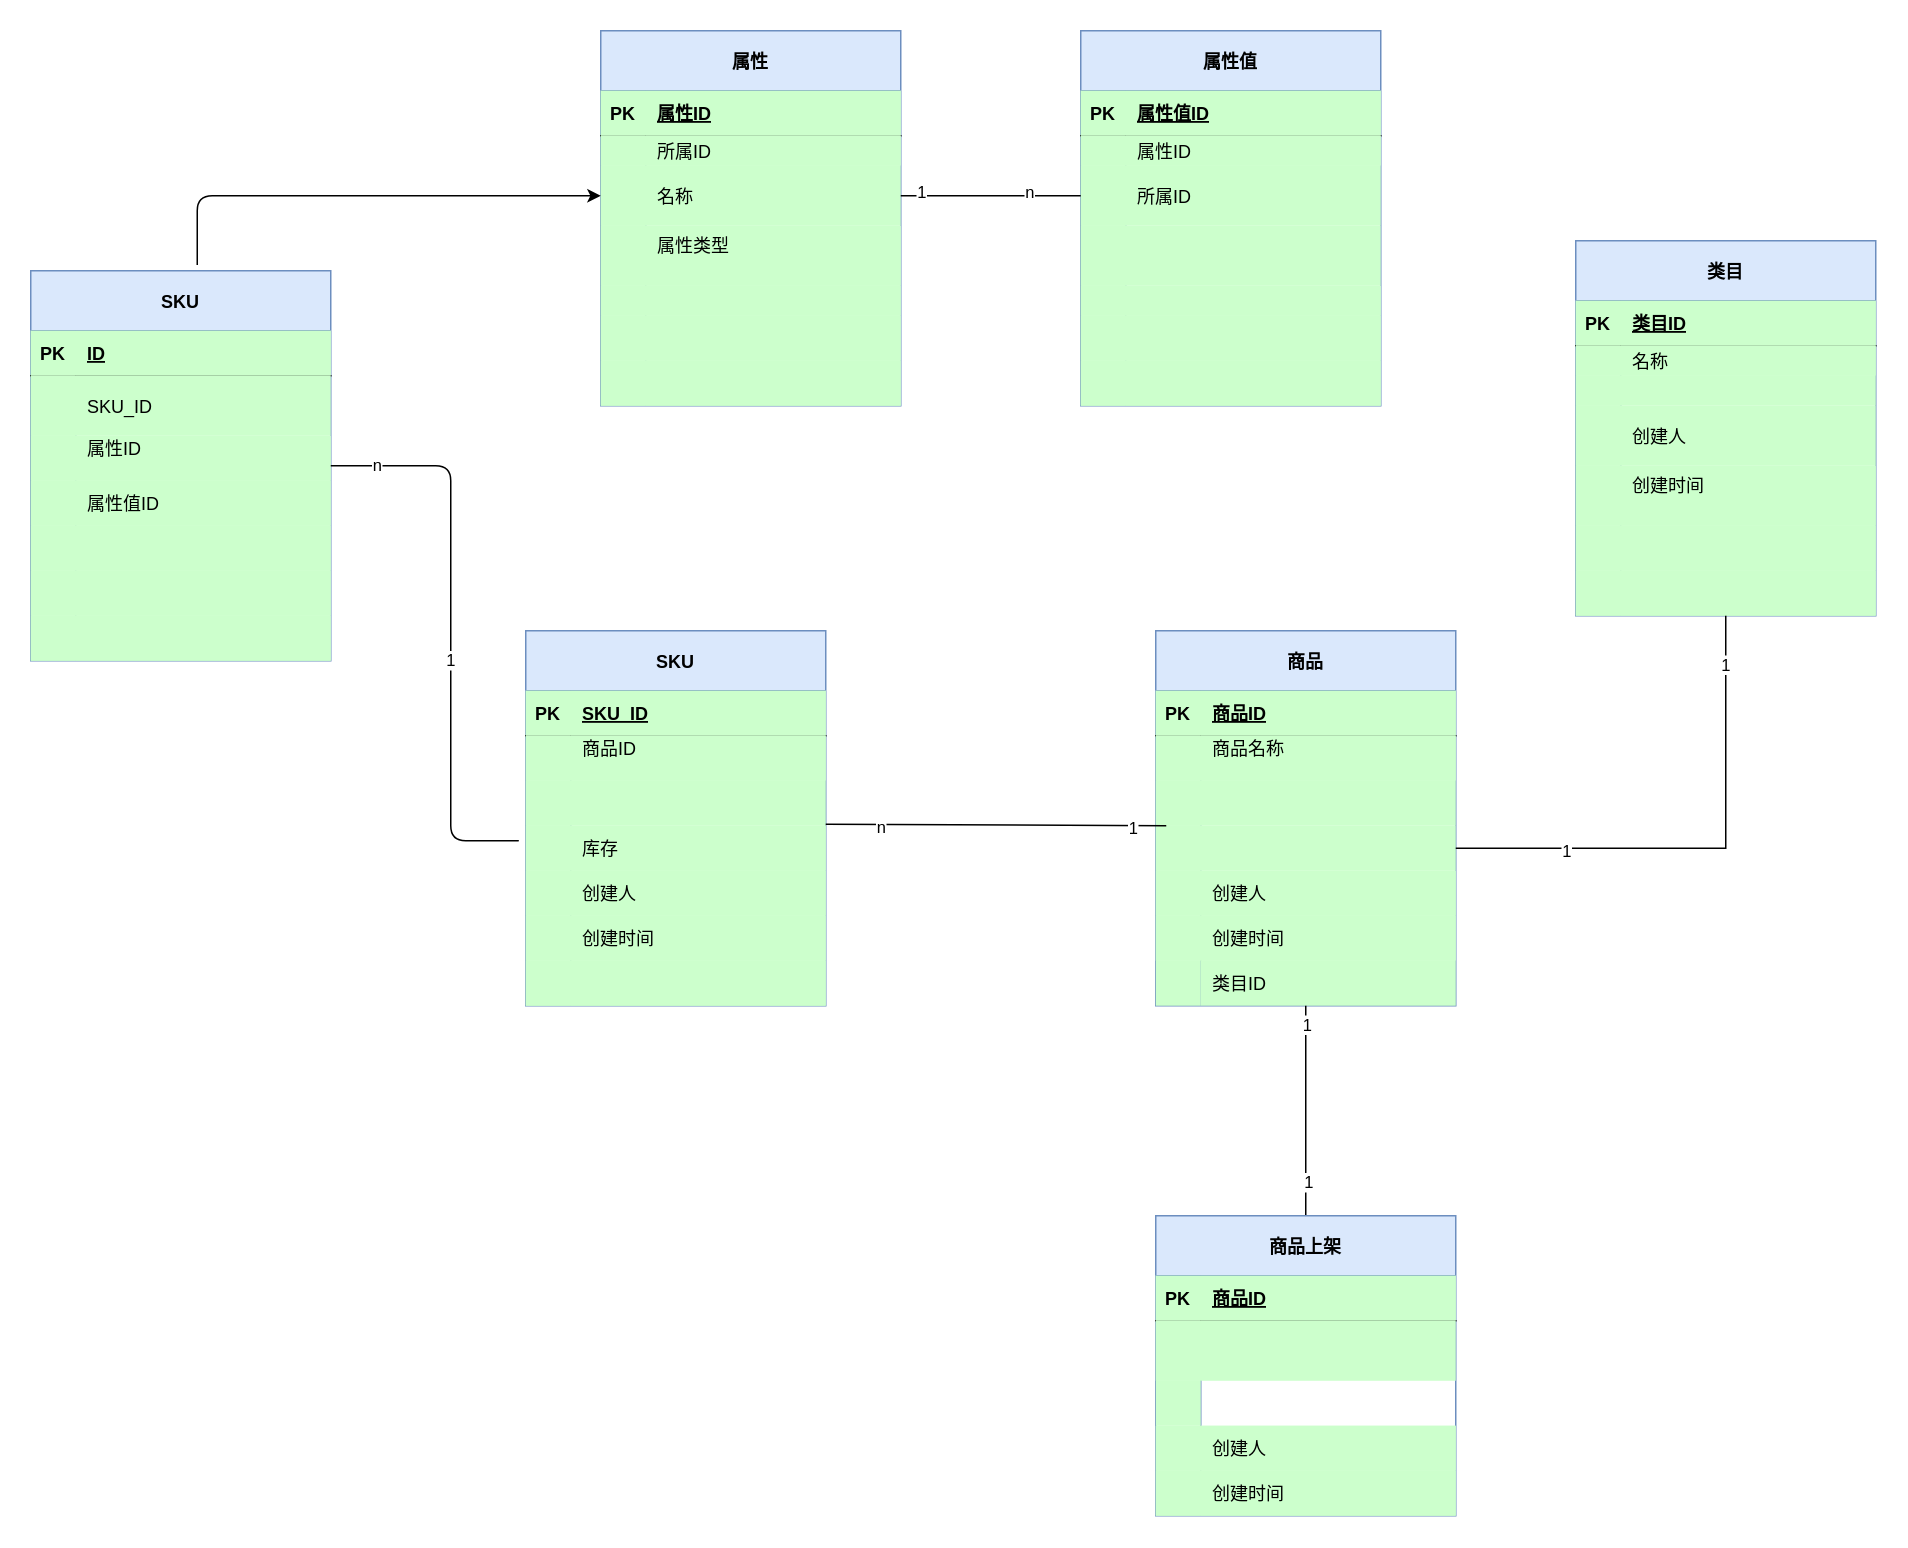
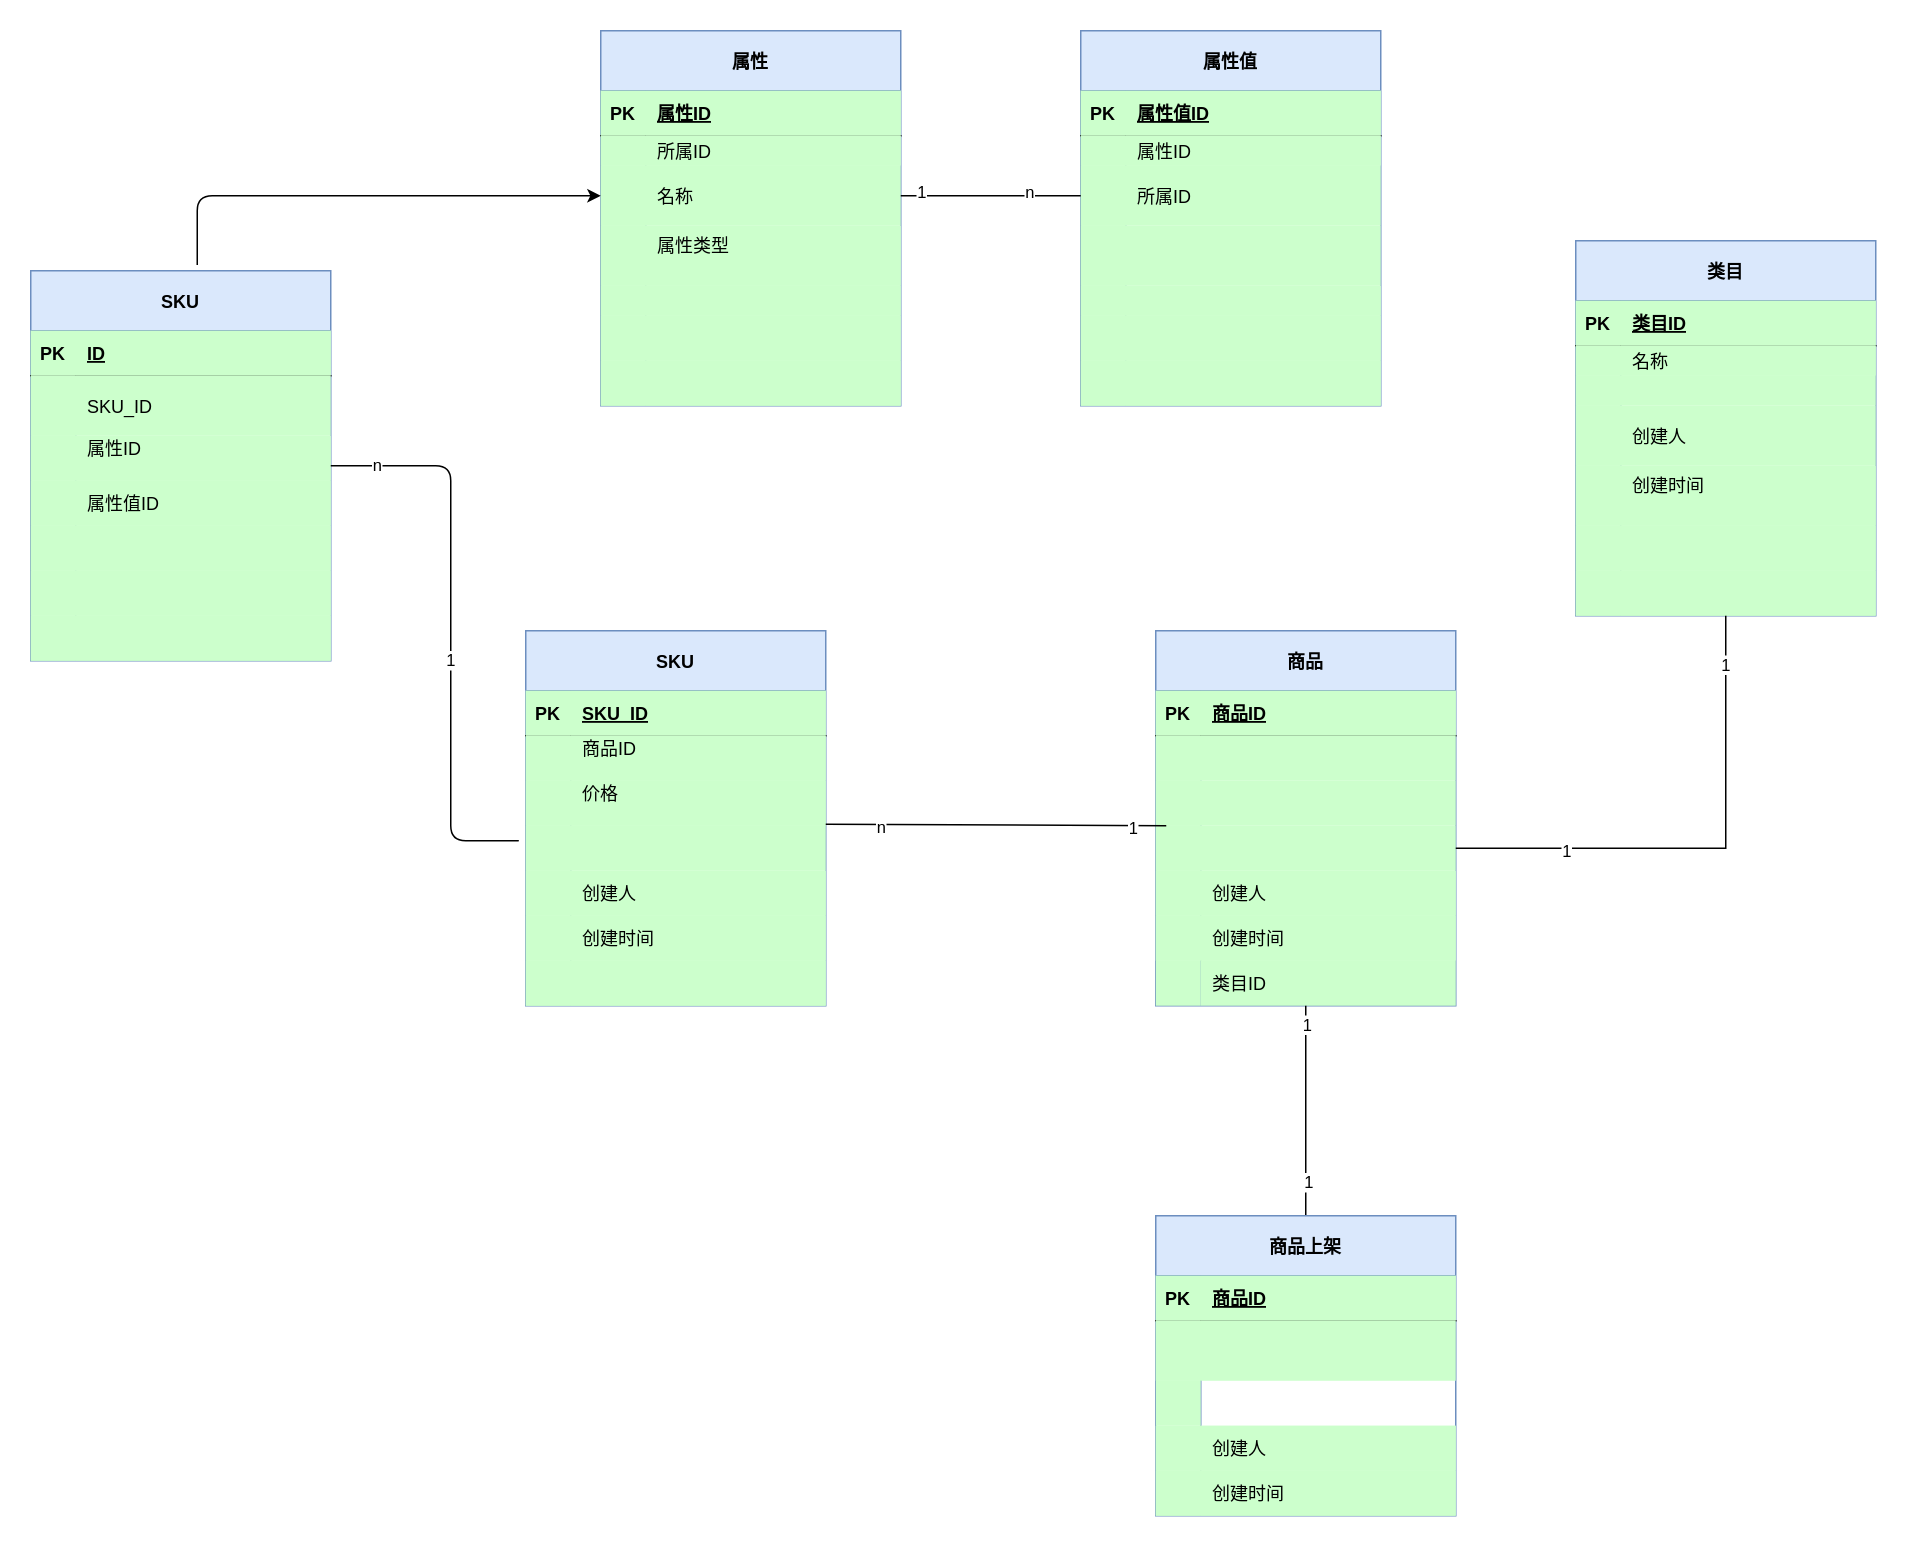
(1328, 758) -> none
none -> (698, 803)
(698, 848) -> none
